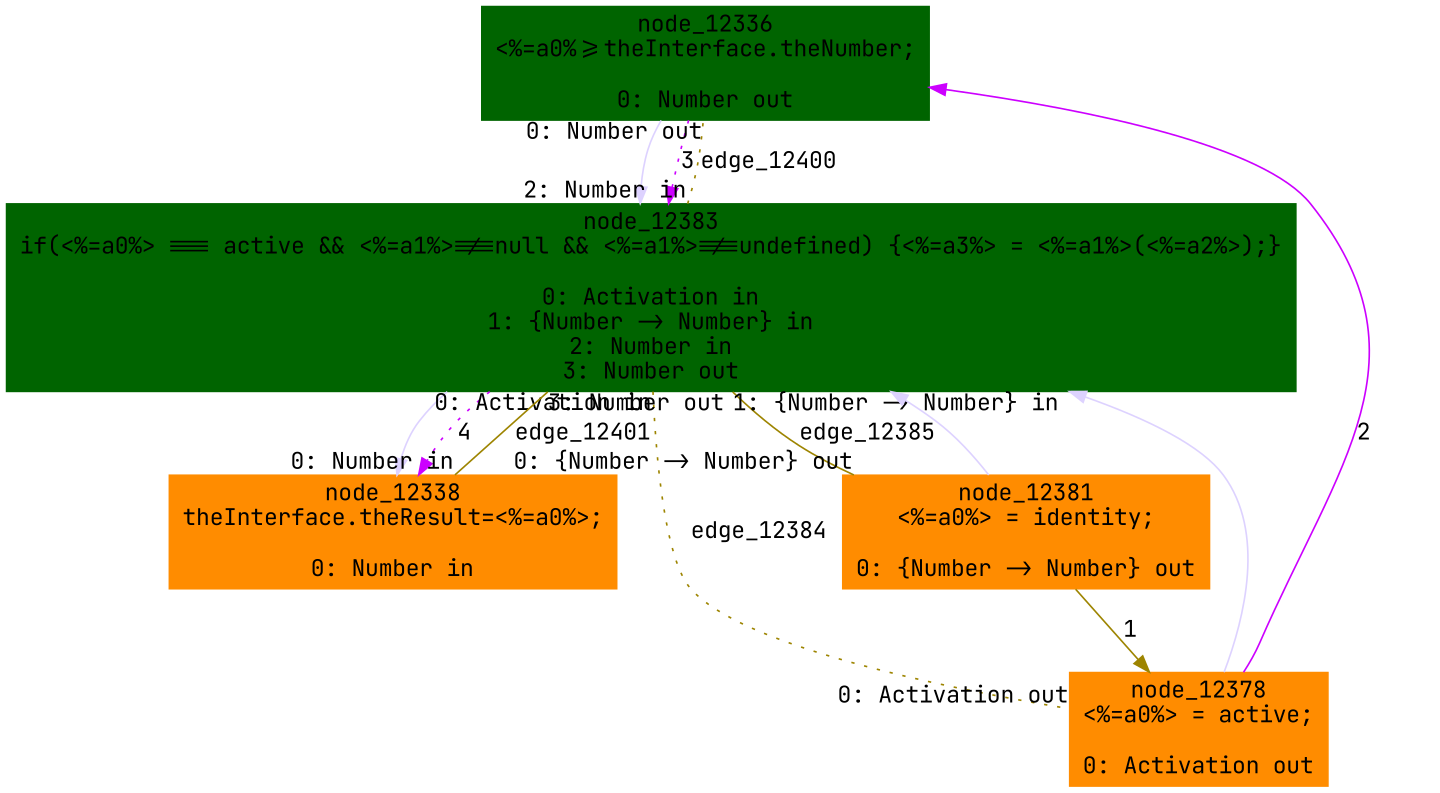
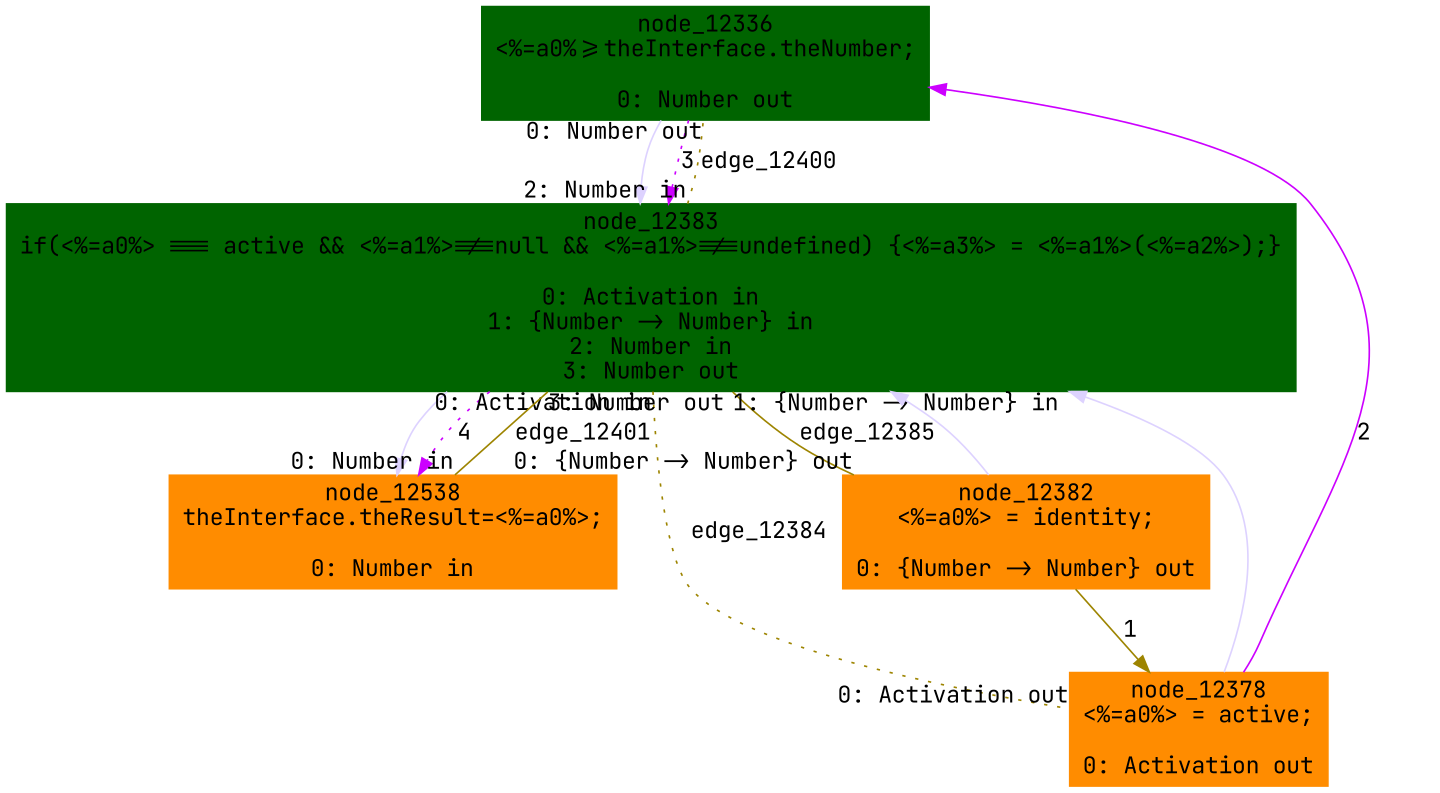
(393, 532) -> (393, 532)
(1026, 532) -> (1026, 532)
